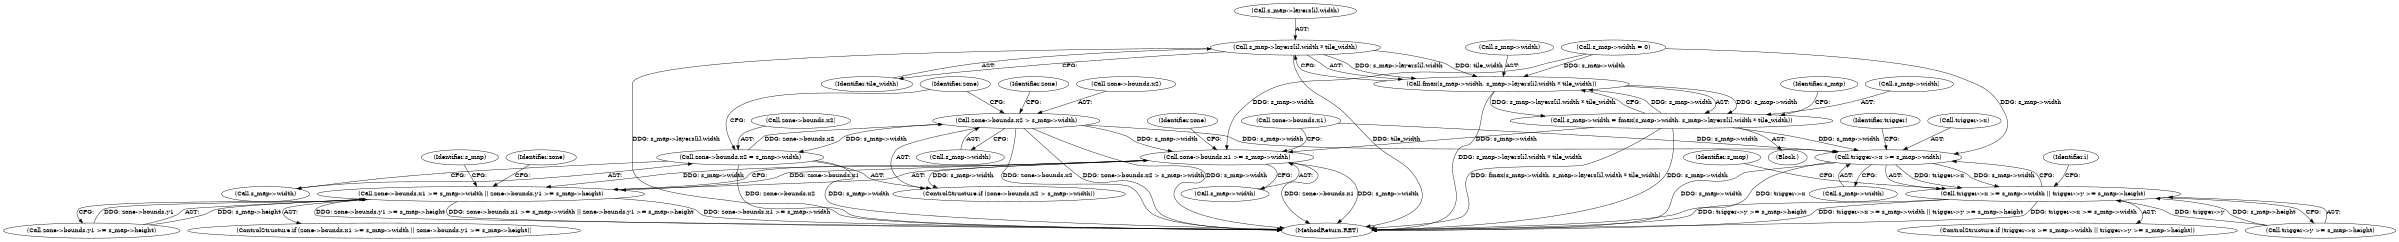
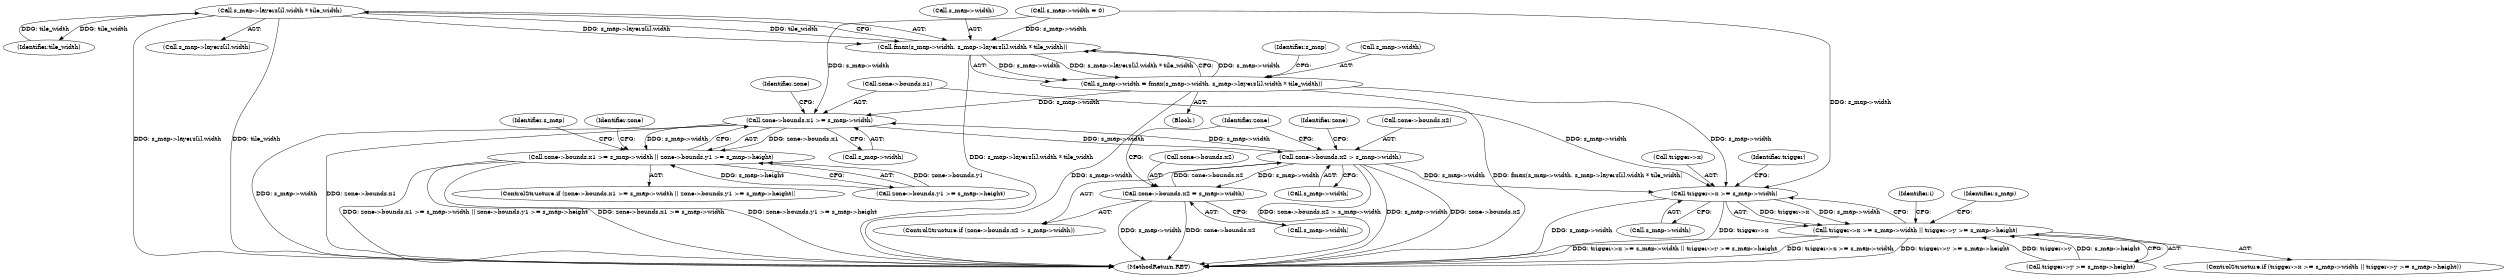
(1295, 27) -> (245, 28)
(990, 66) -> (45, 29)
(1071, 66) -> (104, 29)
(1315, 139) -> (862, 102)
(1032, 165) -> (1073, 142)
